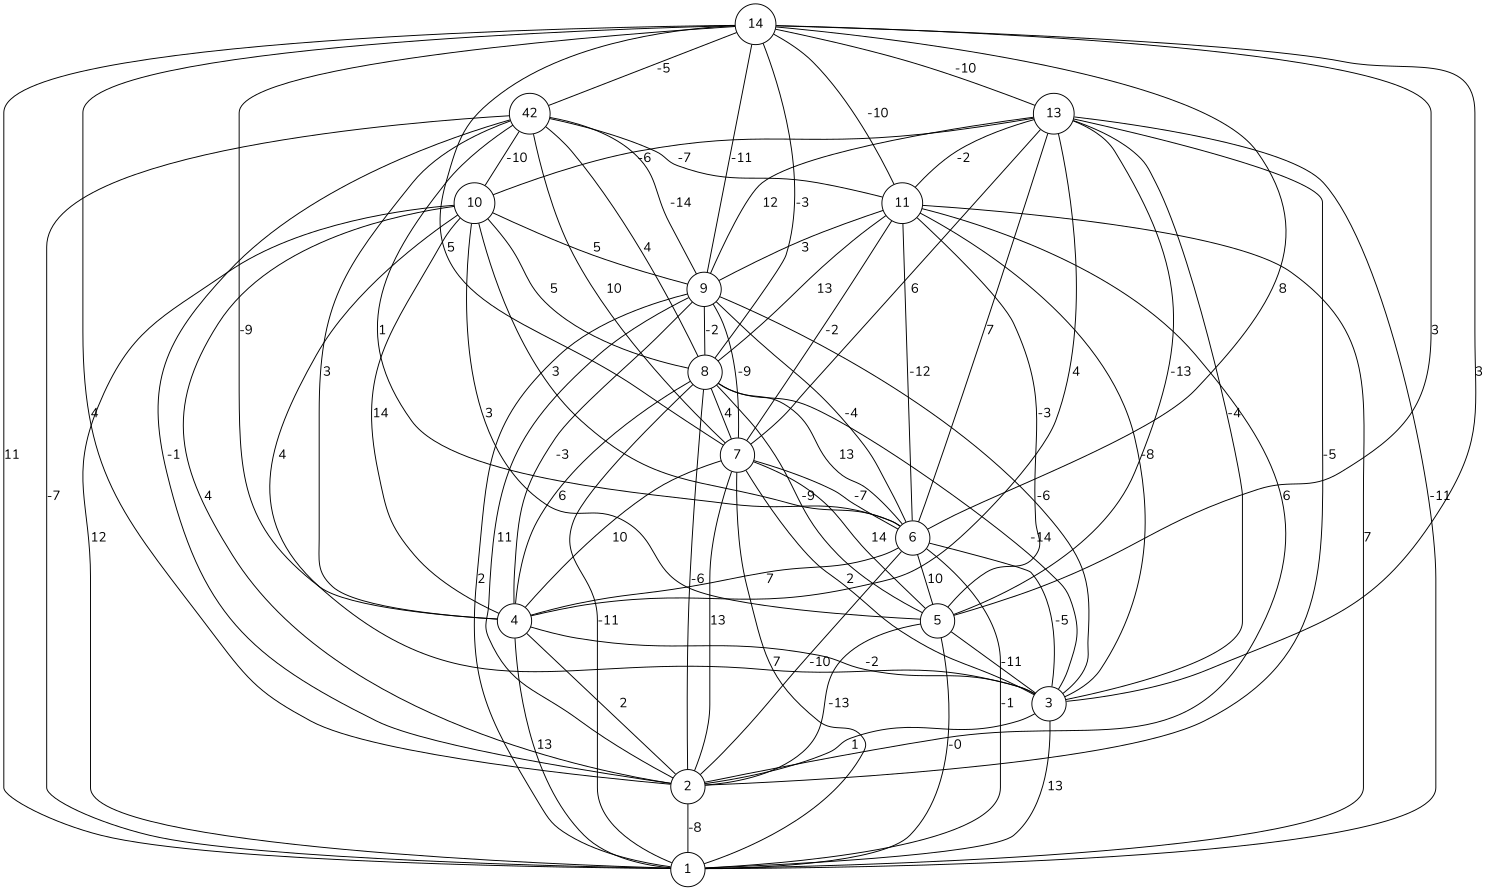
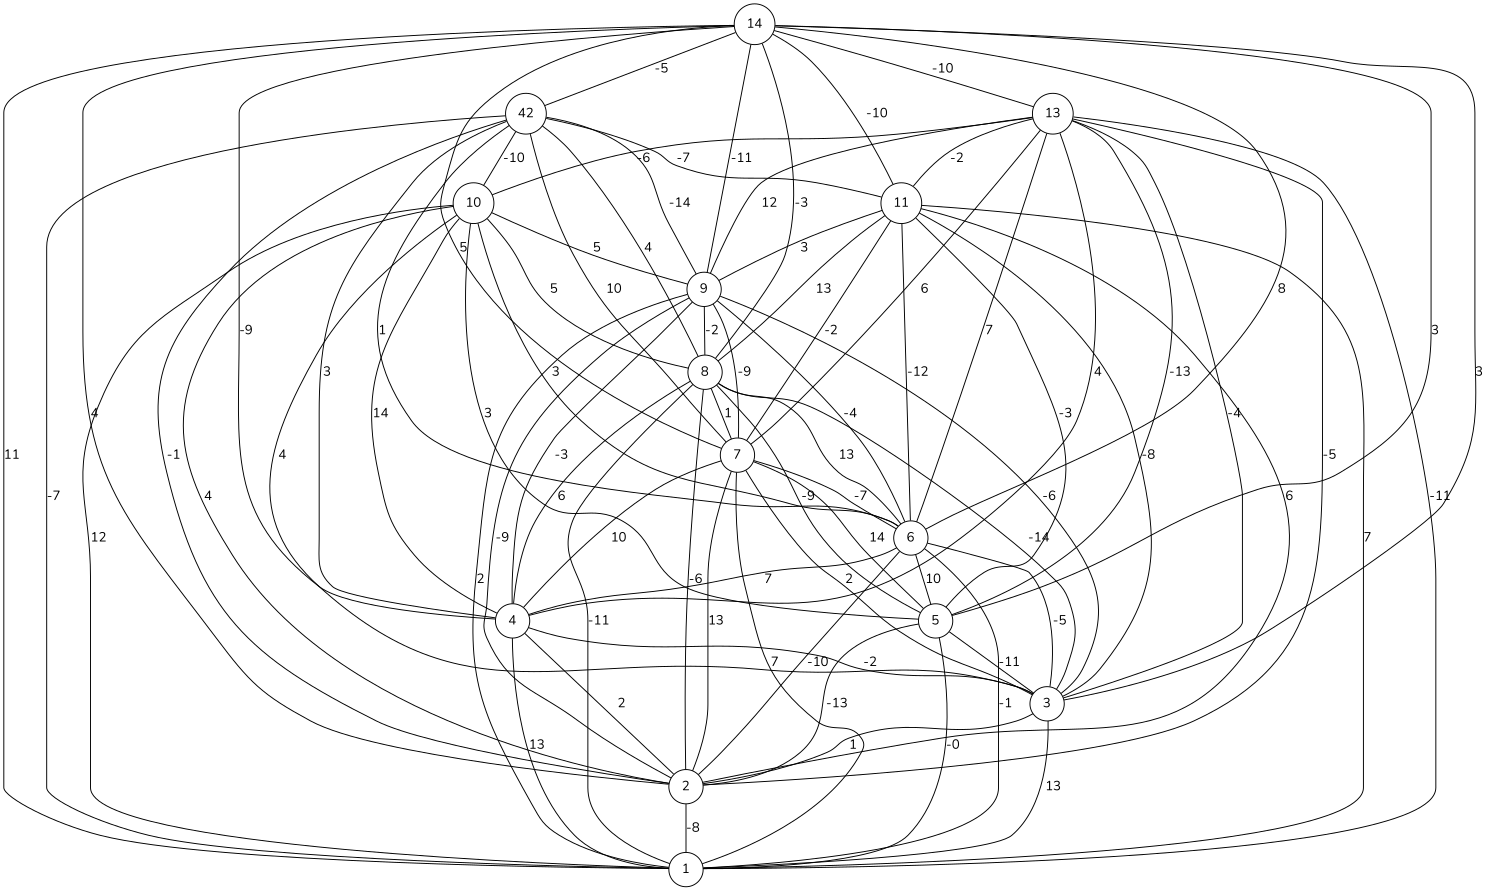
(728, 414) -> (728, 414)
(504, 538) -> (503, 538)
